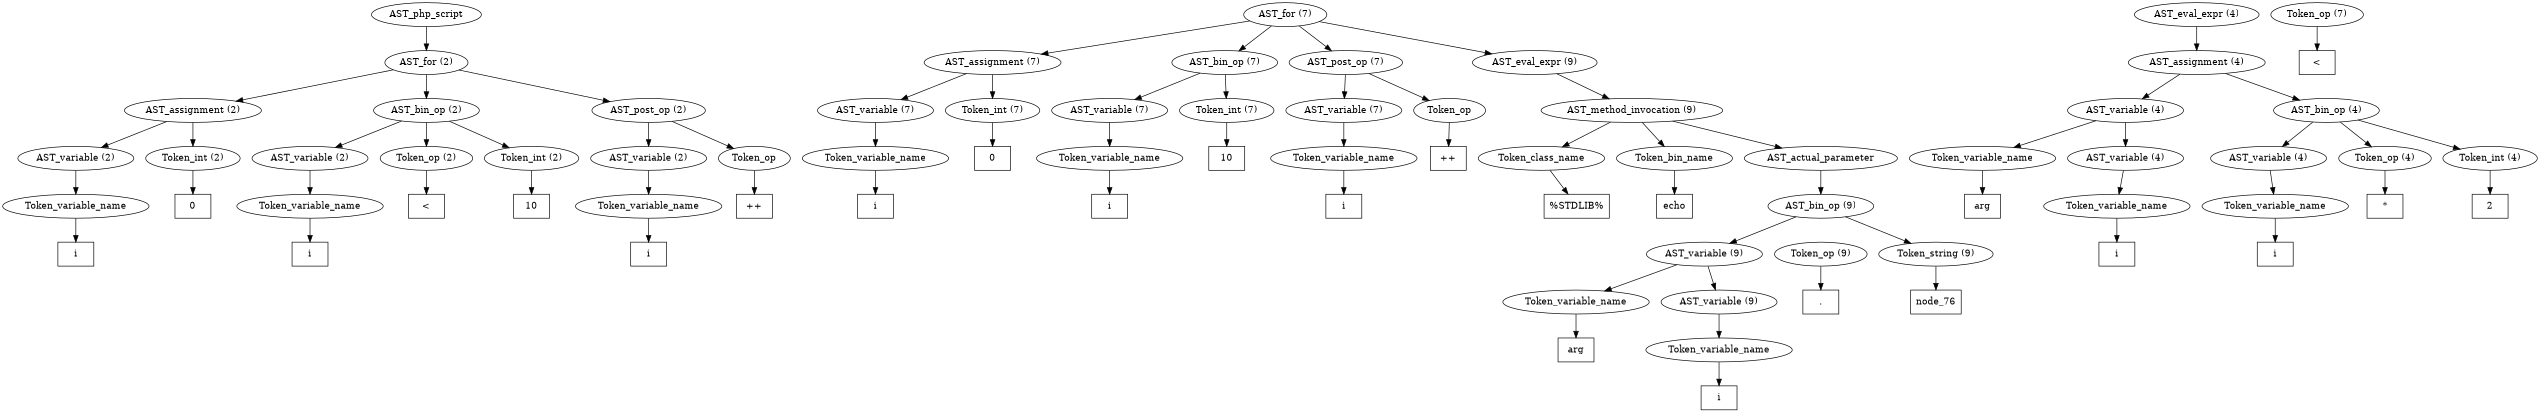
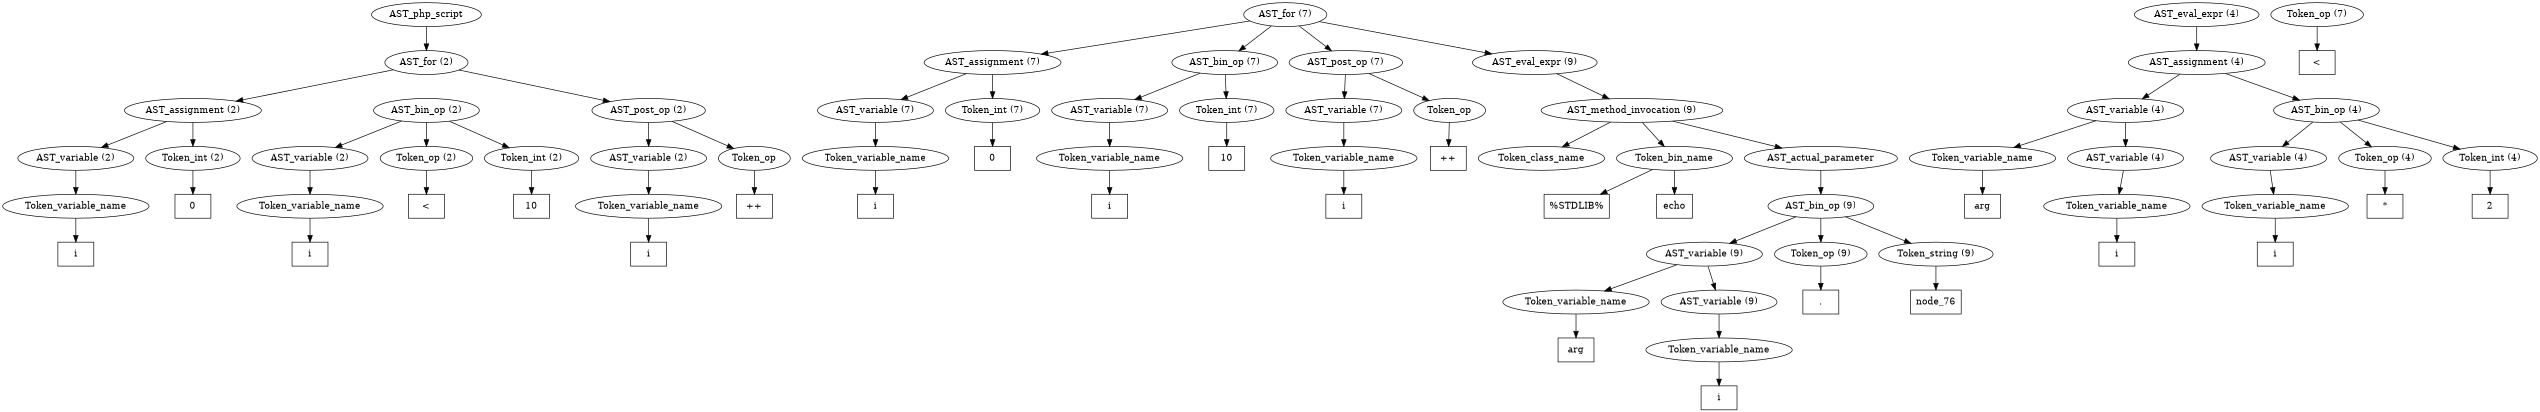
(426, 83) -> none
(1557, 179) -> (1630, 180)
none -> (1821, 227)
